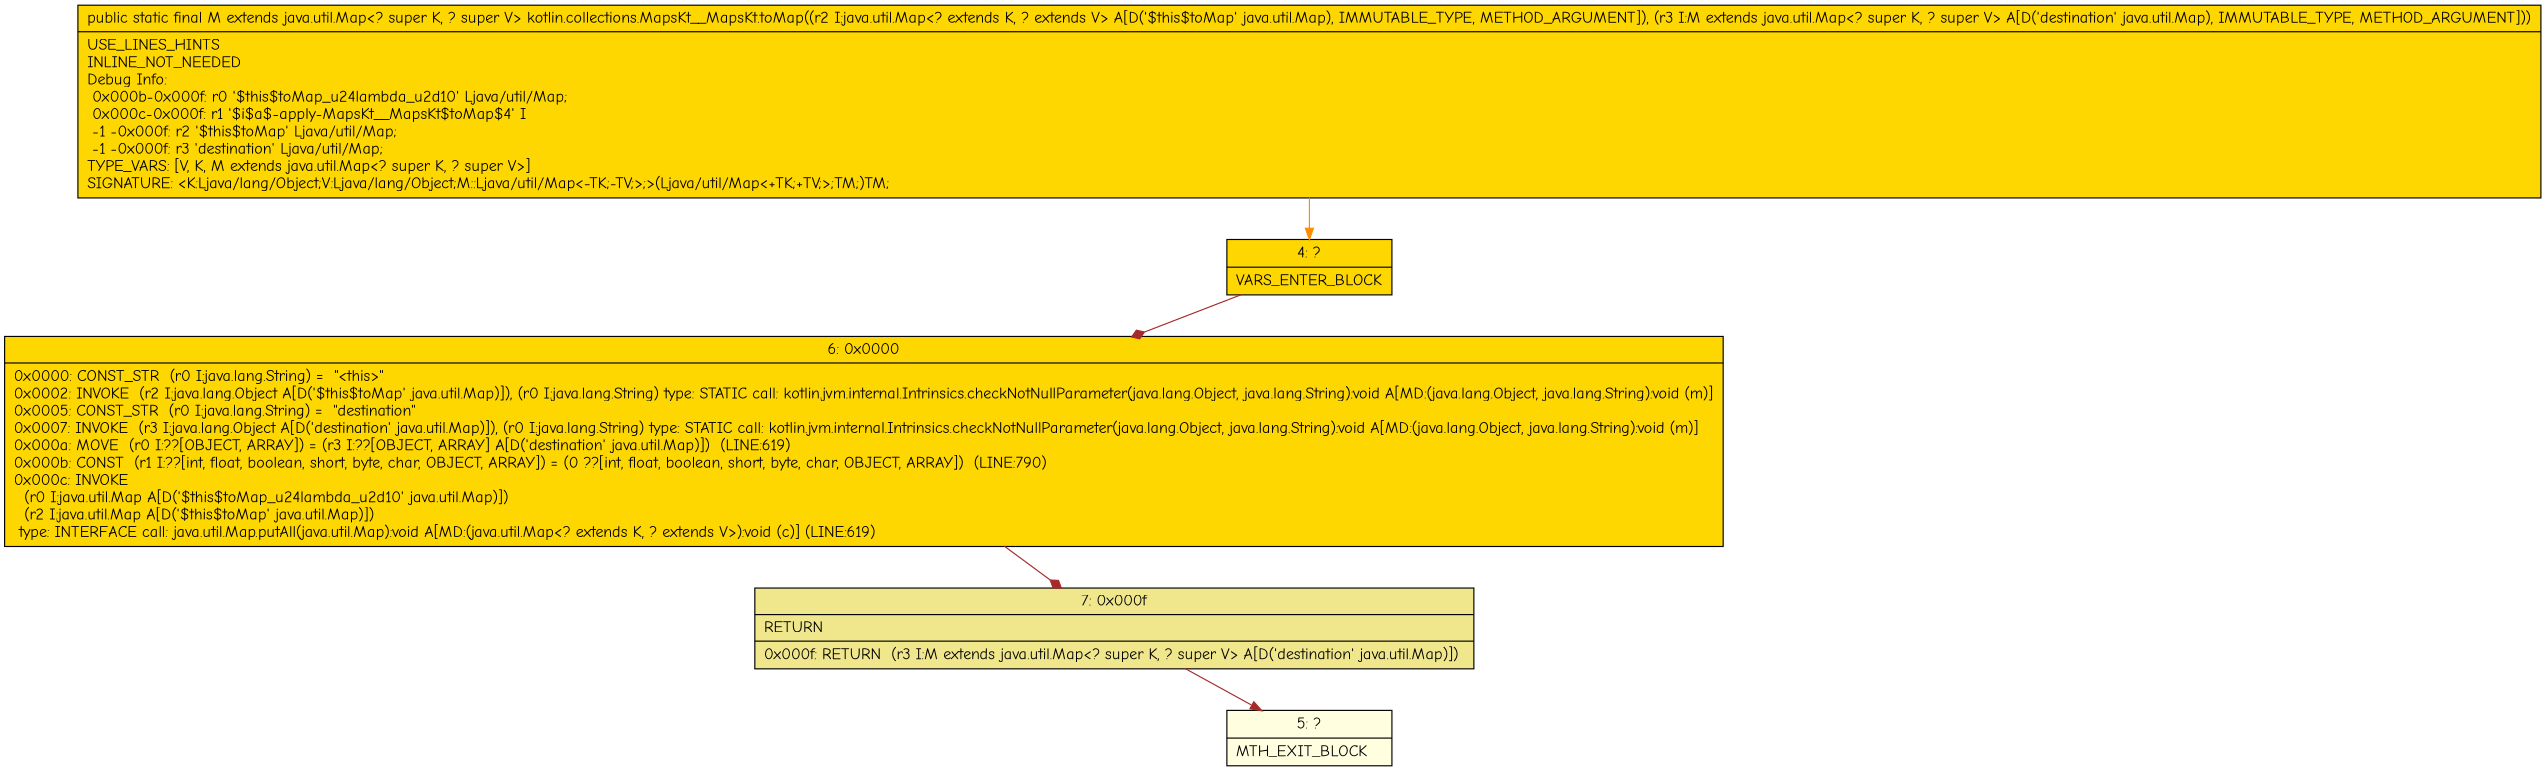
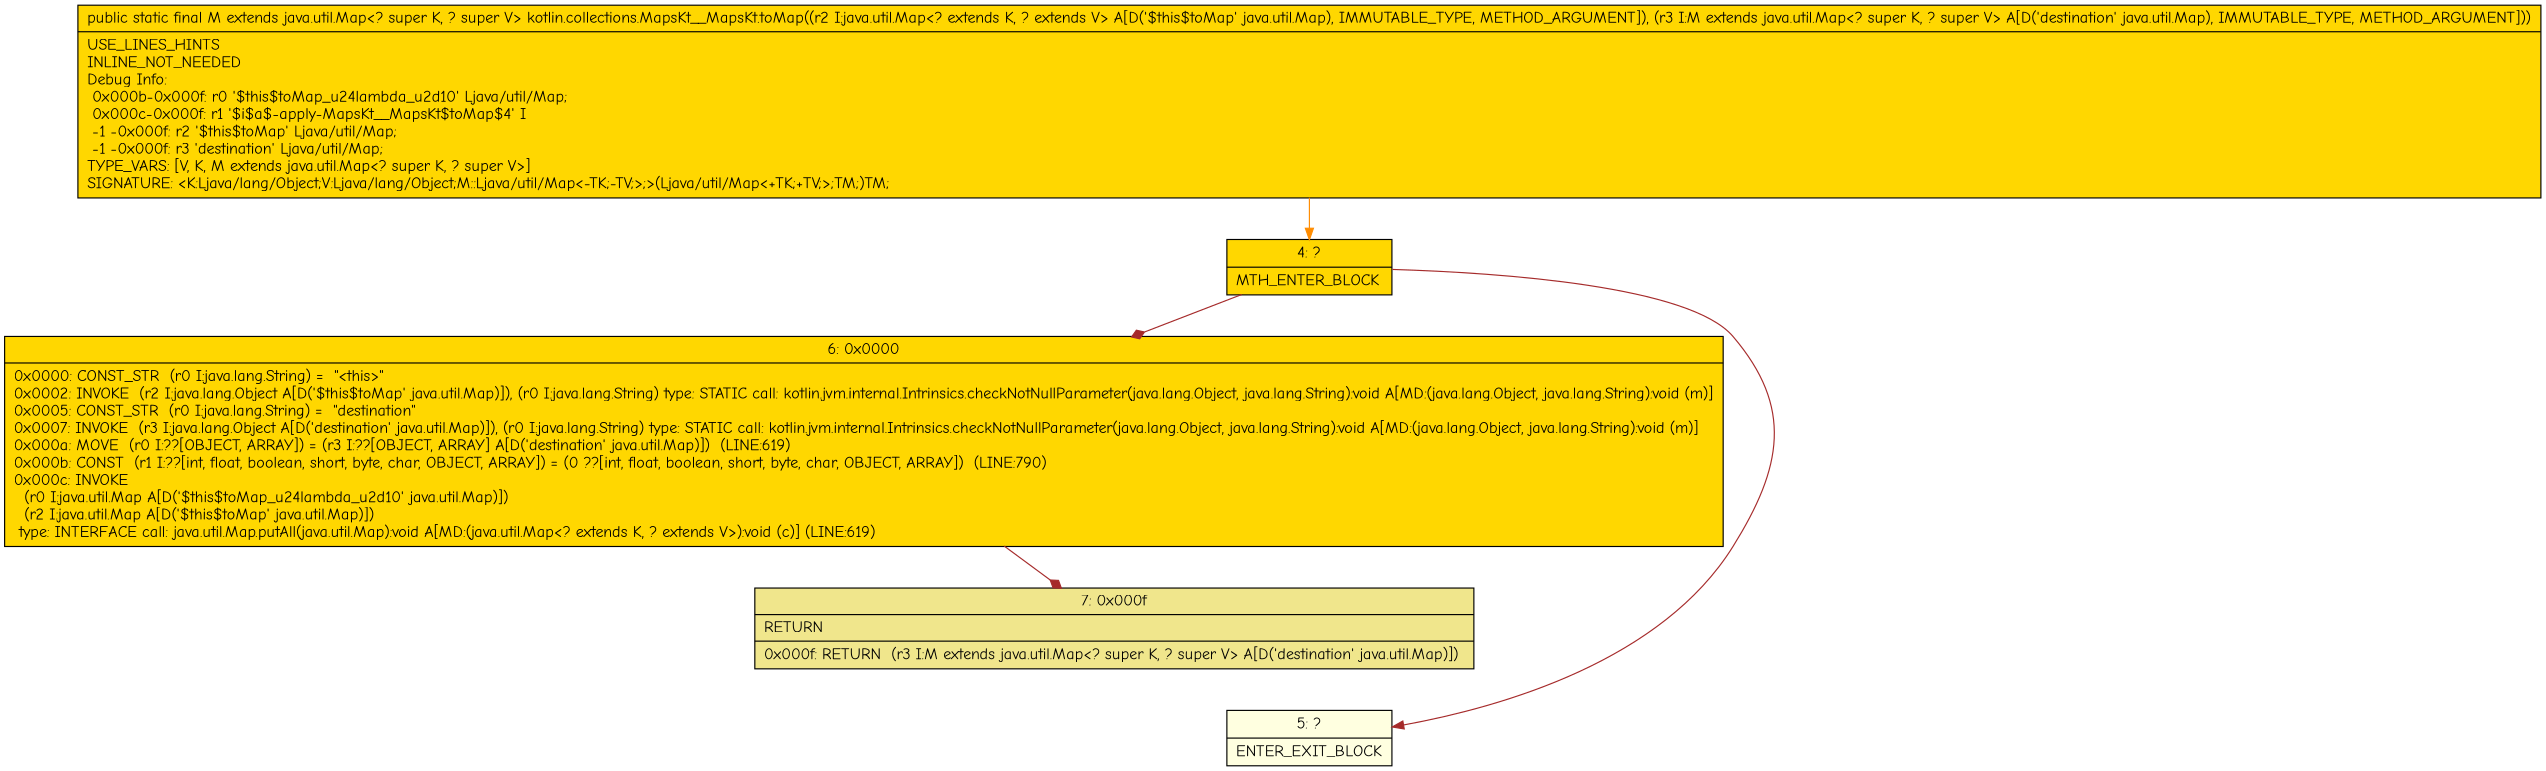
(1309, 280) -> (1308, 280)
(1218, 687) -> (1772, 457)
(1302, 751) -> (1309, 751)
